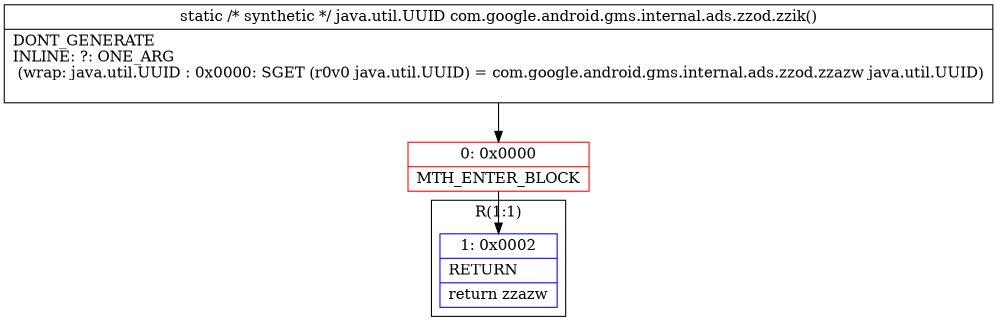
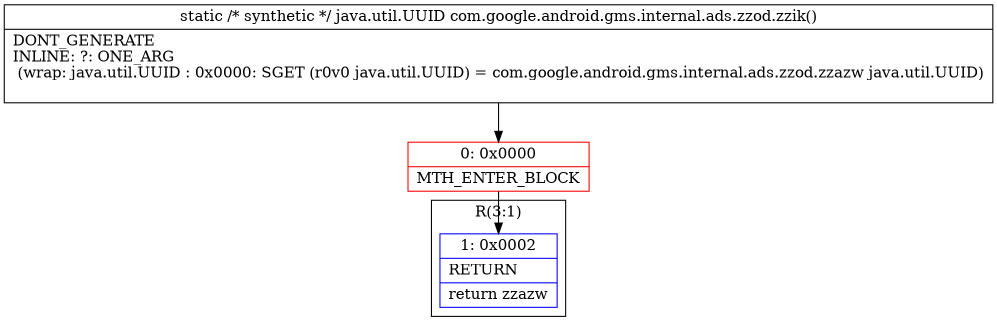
(499, 213) -> (499, 213)
